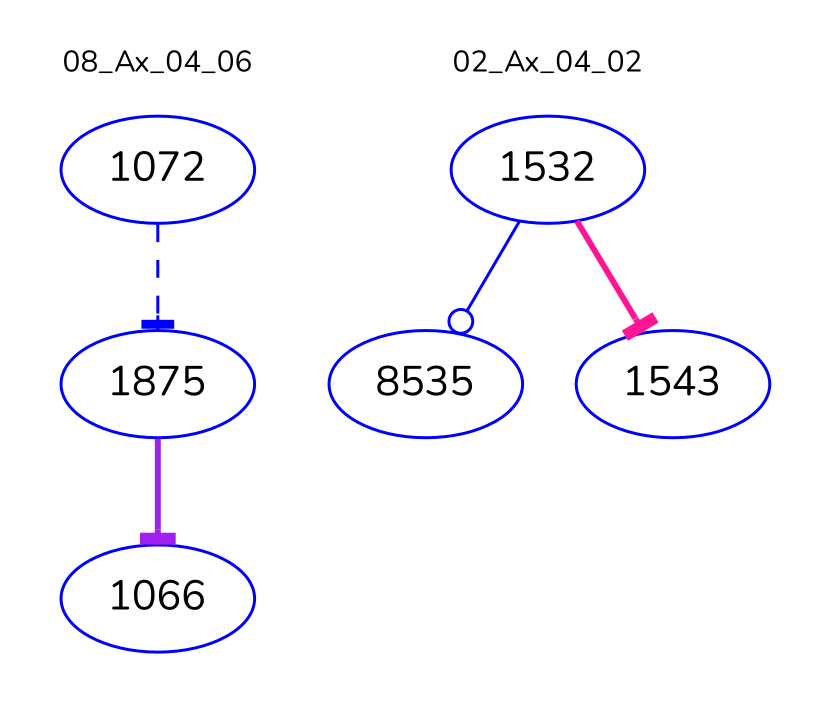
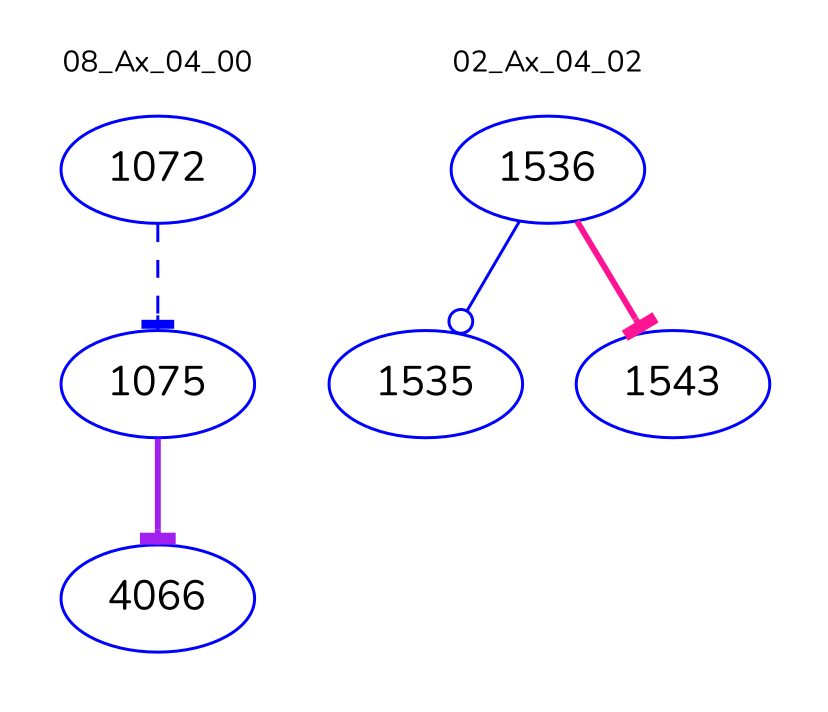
(158, 64) -> (158, 64)
(548, 170) -> (548, 170)
(158, 384) -> (158, 384)
(426, 384) -> (426, 384)
(158, 599) -> (158, 599)
